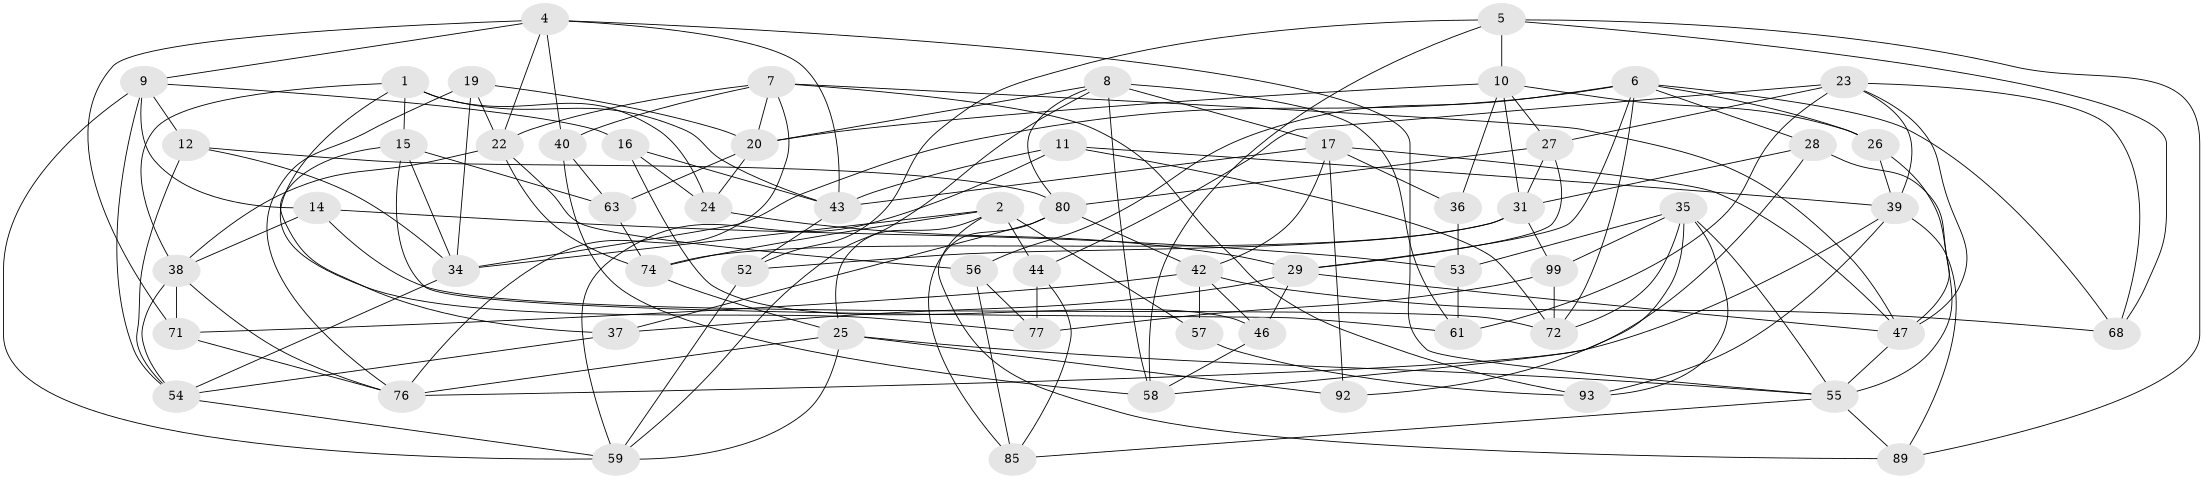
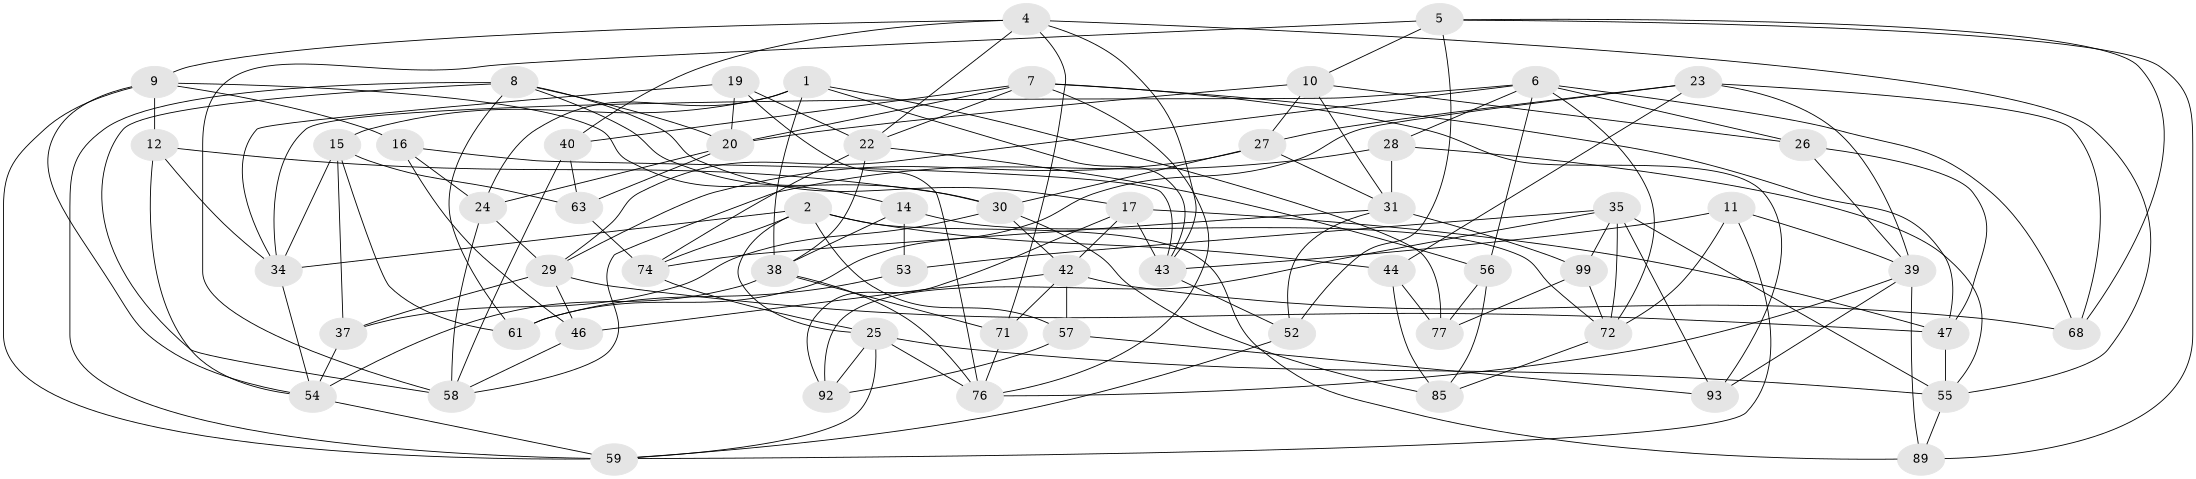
(1948, 200) -> none
(1063, 208) -> (1000, 208)
(1458, 208) -> none
none -> (461, 289)
none -> (955, 372)
(1424, 428) -> (1543, 358)
